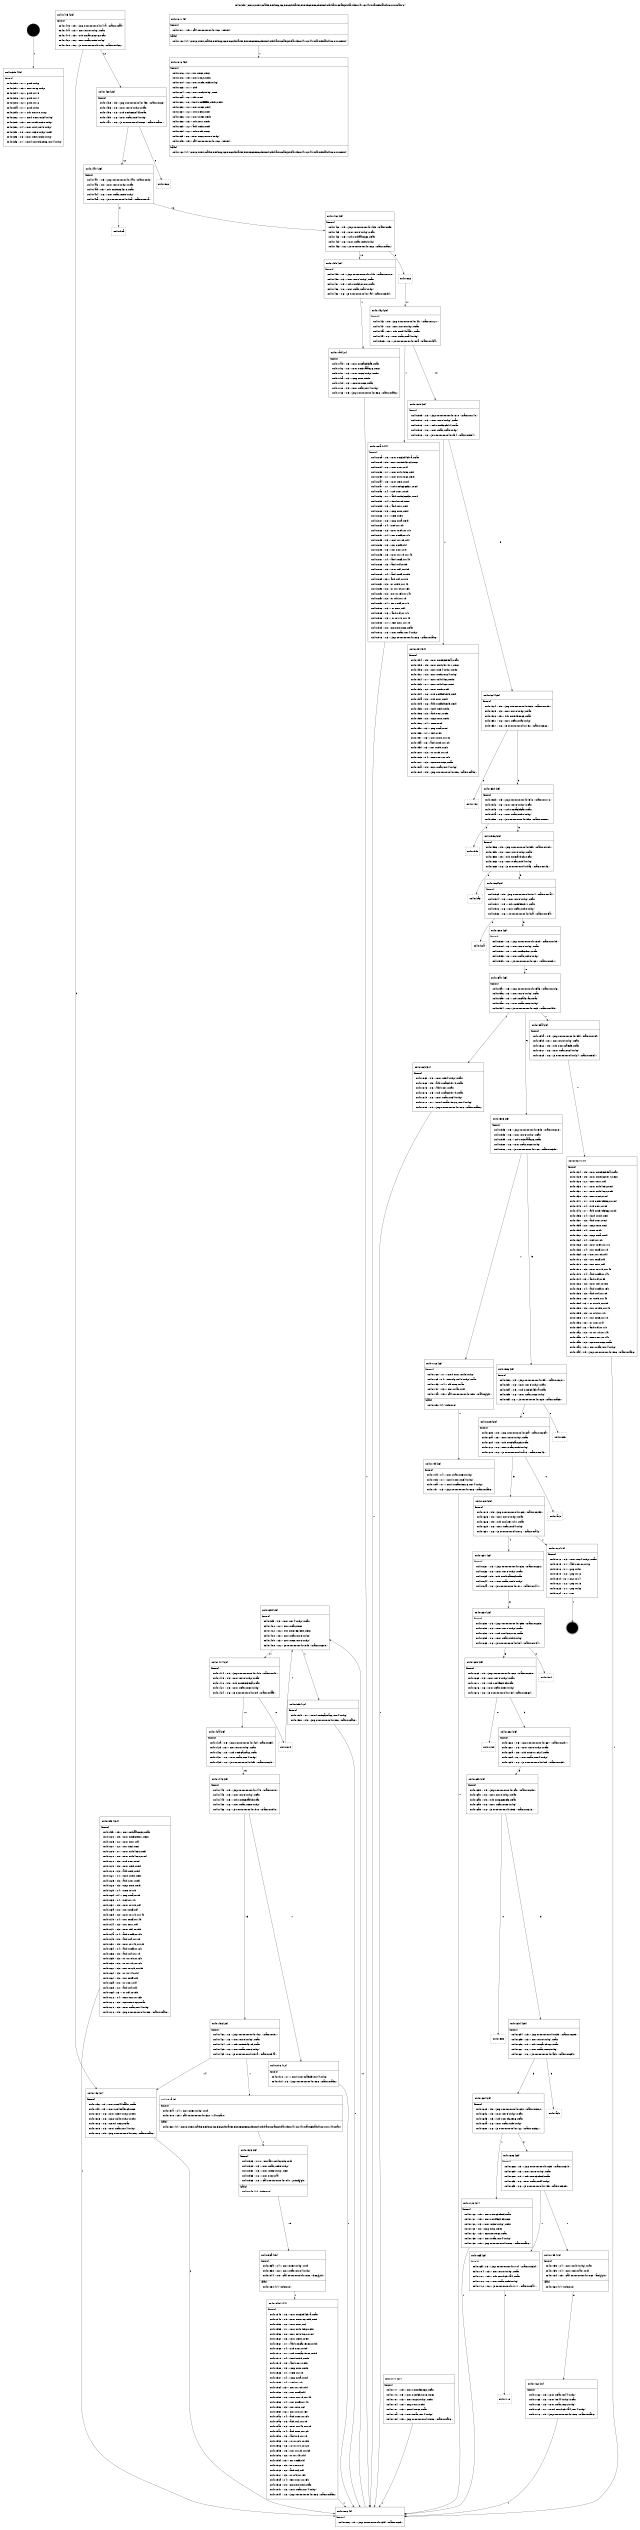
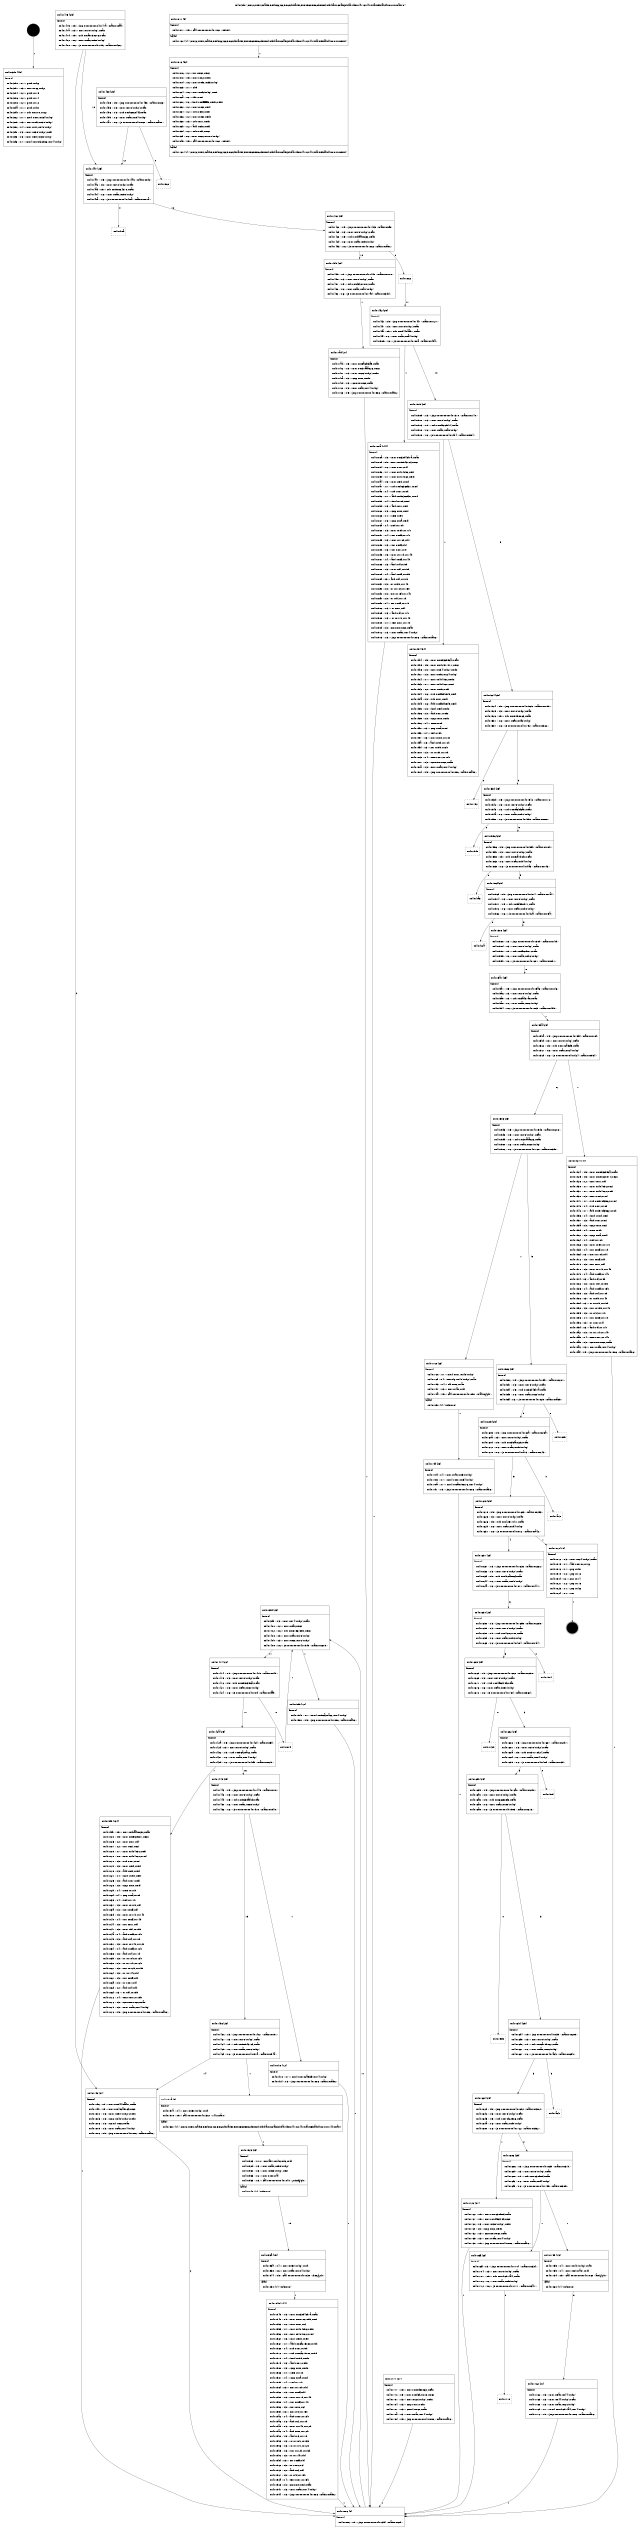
(110, 68) -> (82, 108)
(526, 1063) -> (546, 1087)
(448, 1087) -> none
none -> (548, 1794)
none -> (192, 1799)
